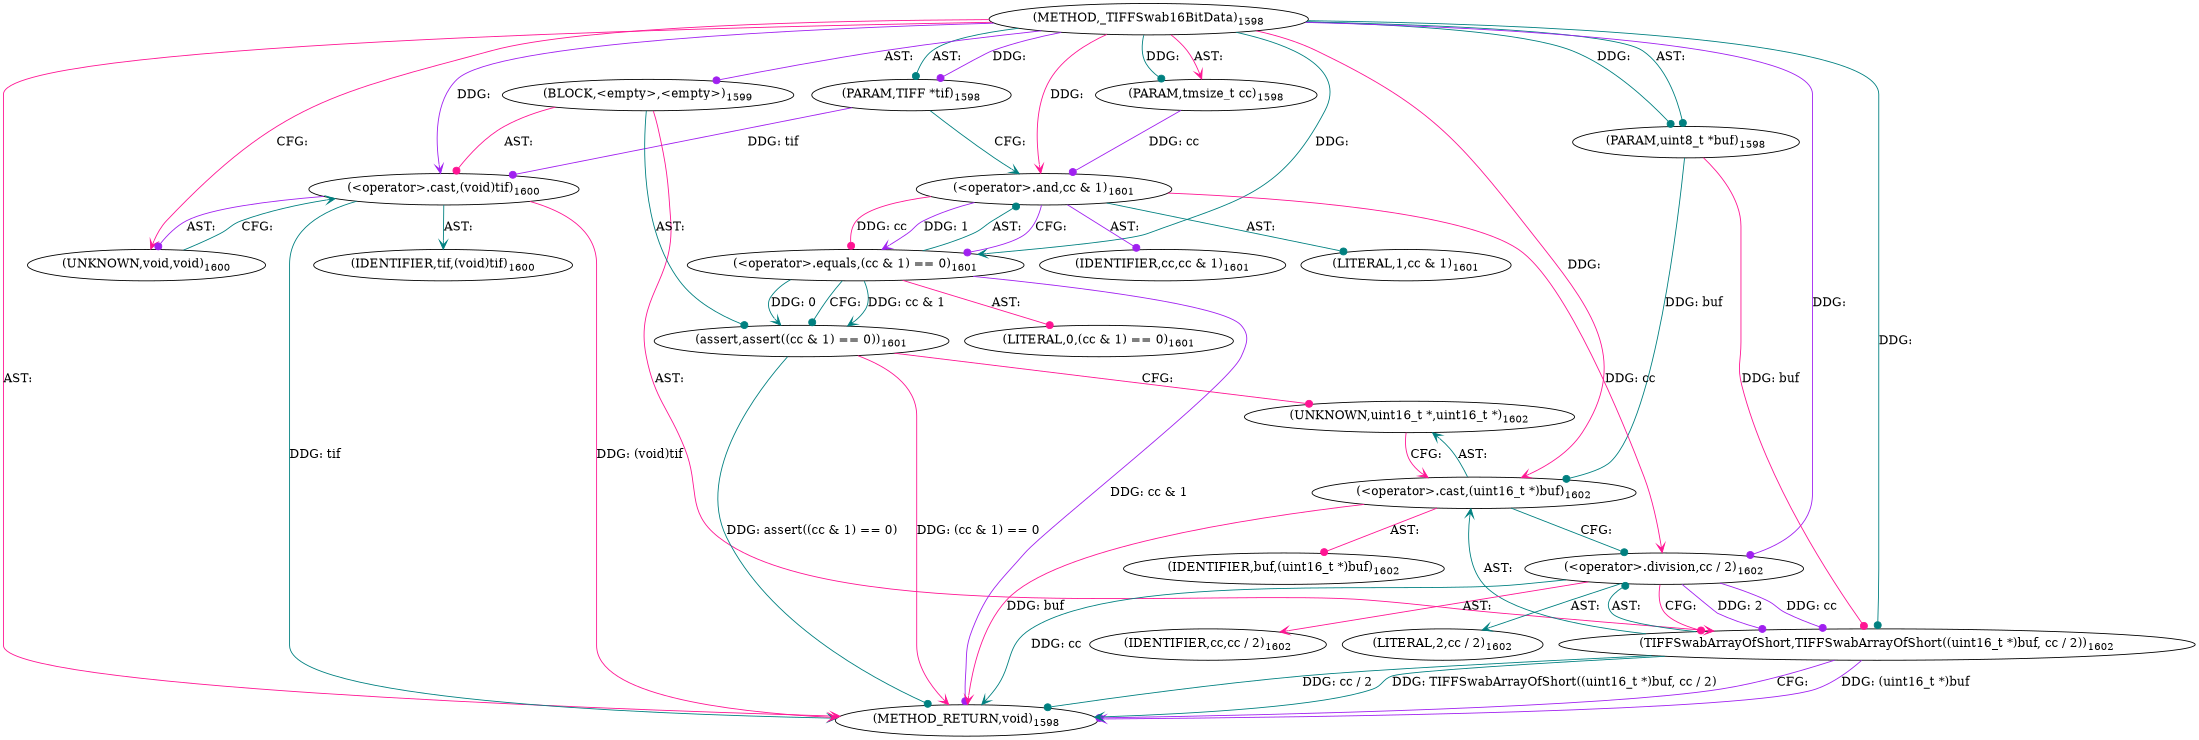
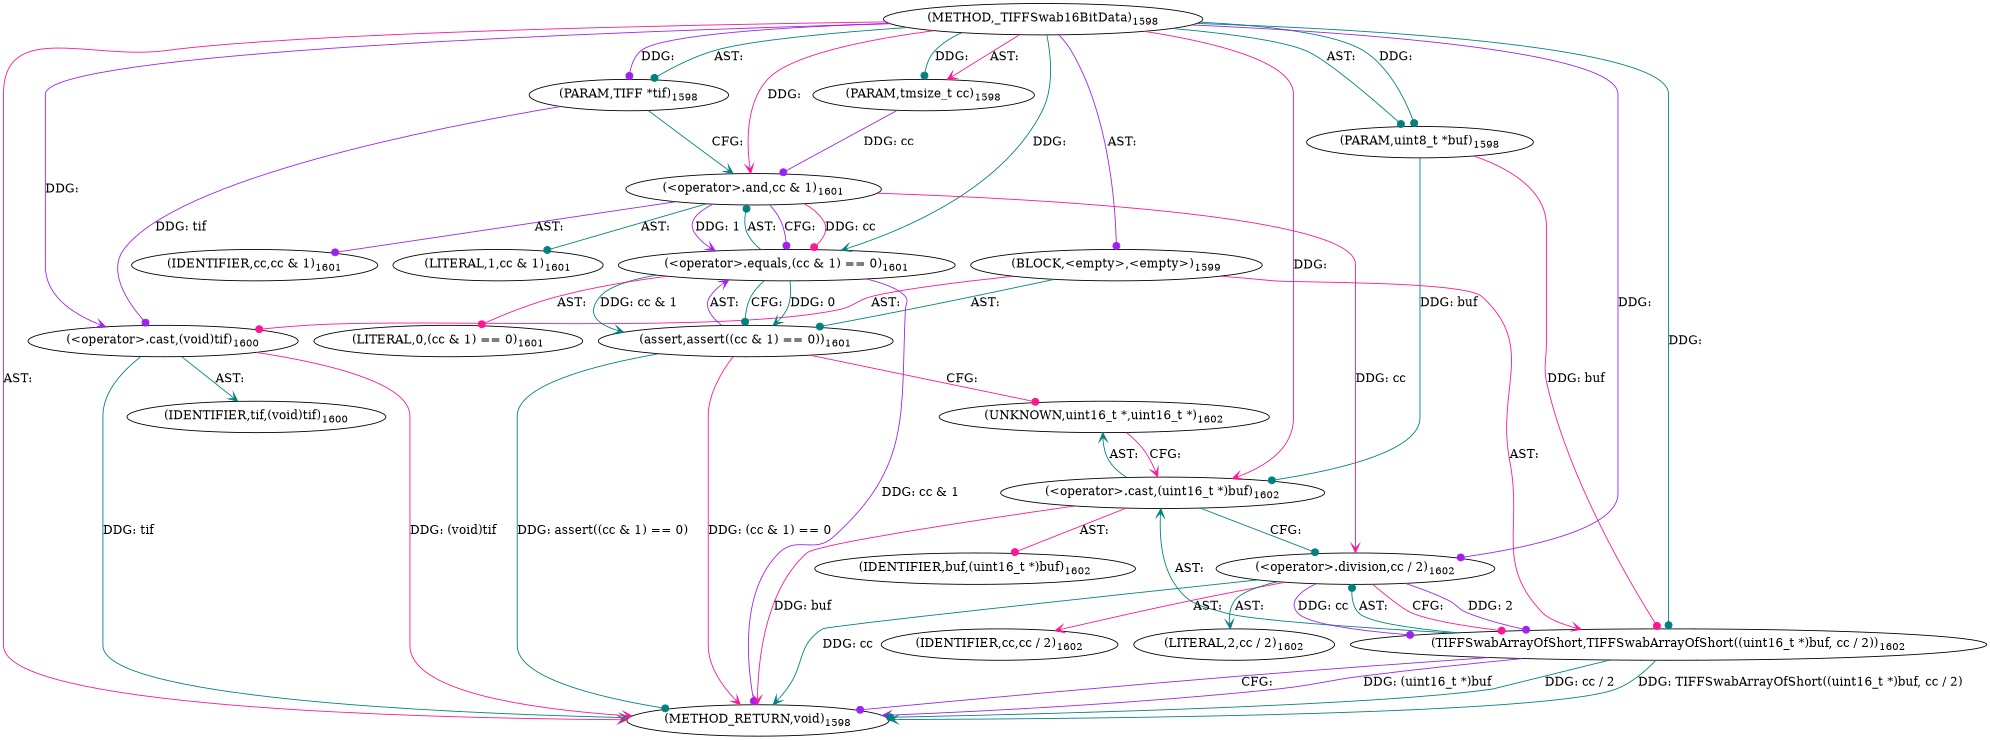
(147, 265) -> none
none -> (708, 305)
